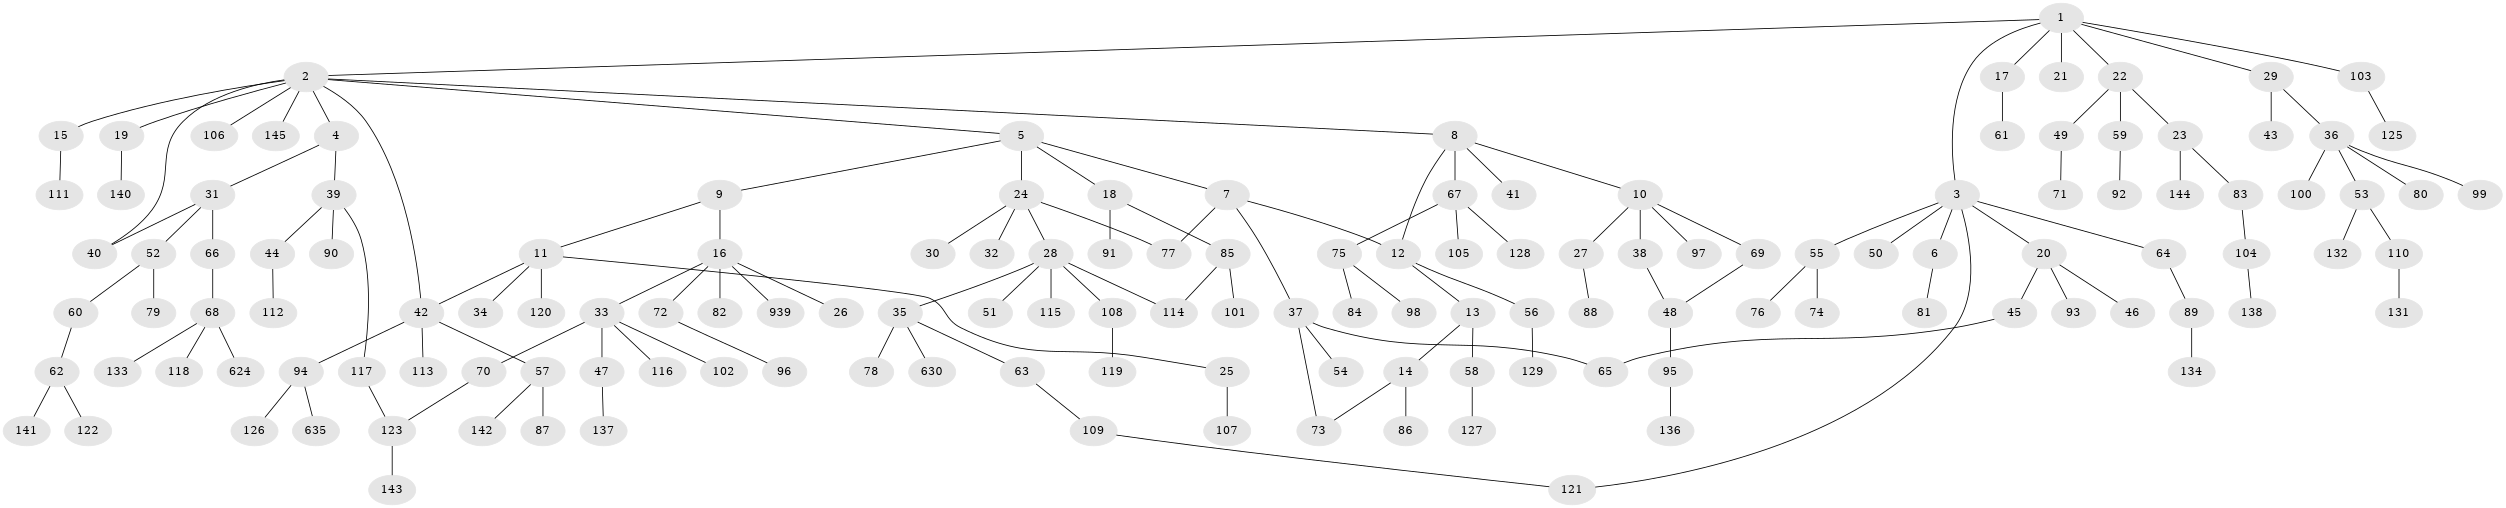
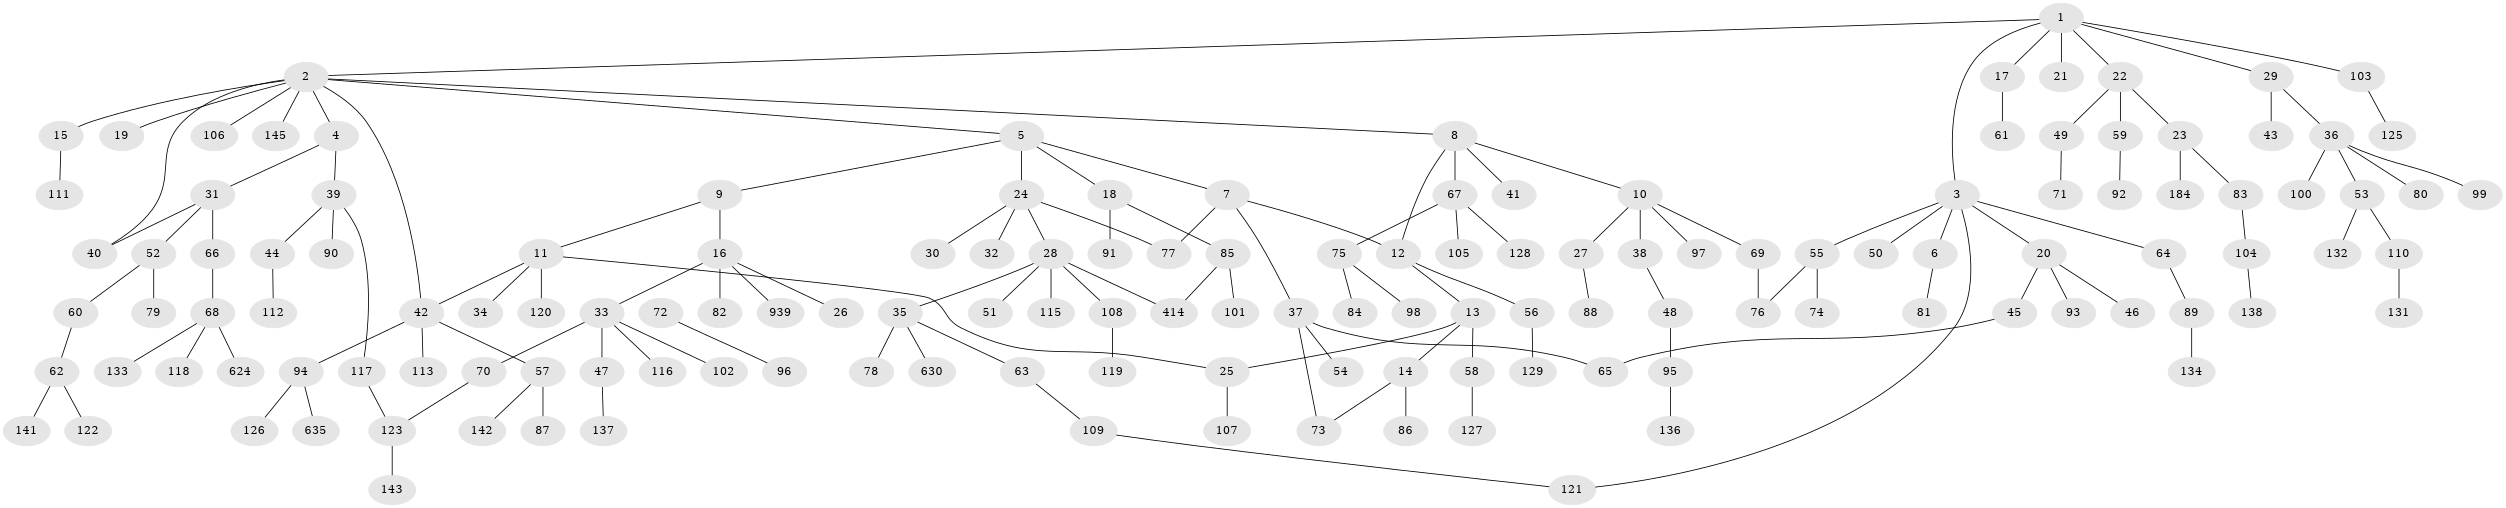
(121, 195) -> none
(2180, 195) -> (2180, 195)
(691, 283) -> none
(1714, 283) -> (1758, 284)
(1174, 313) -> (1174, 313)
none -> (1353, 349)
